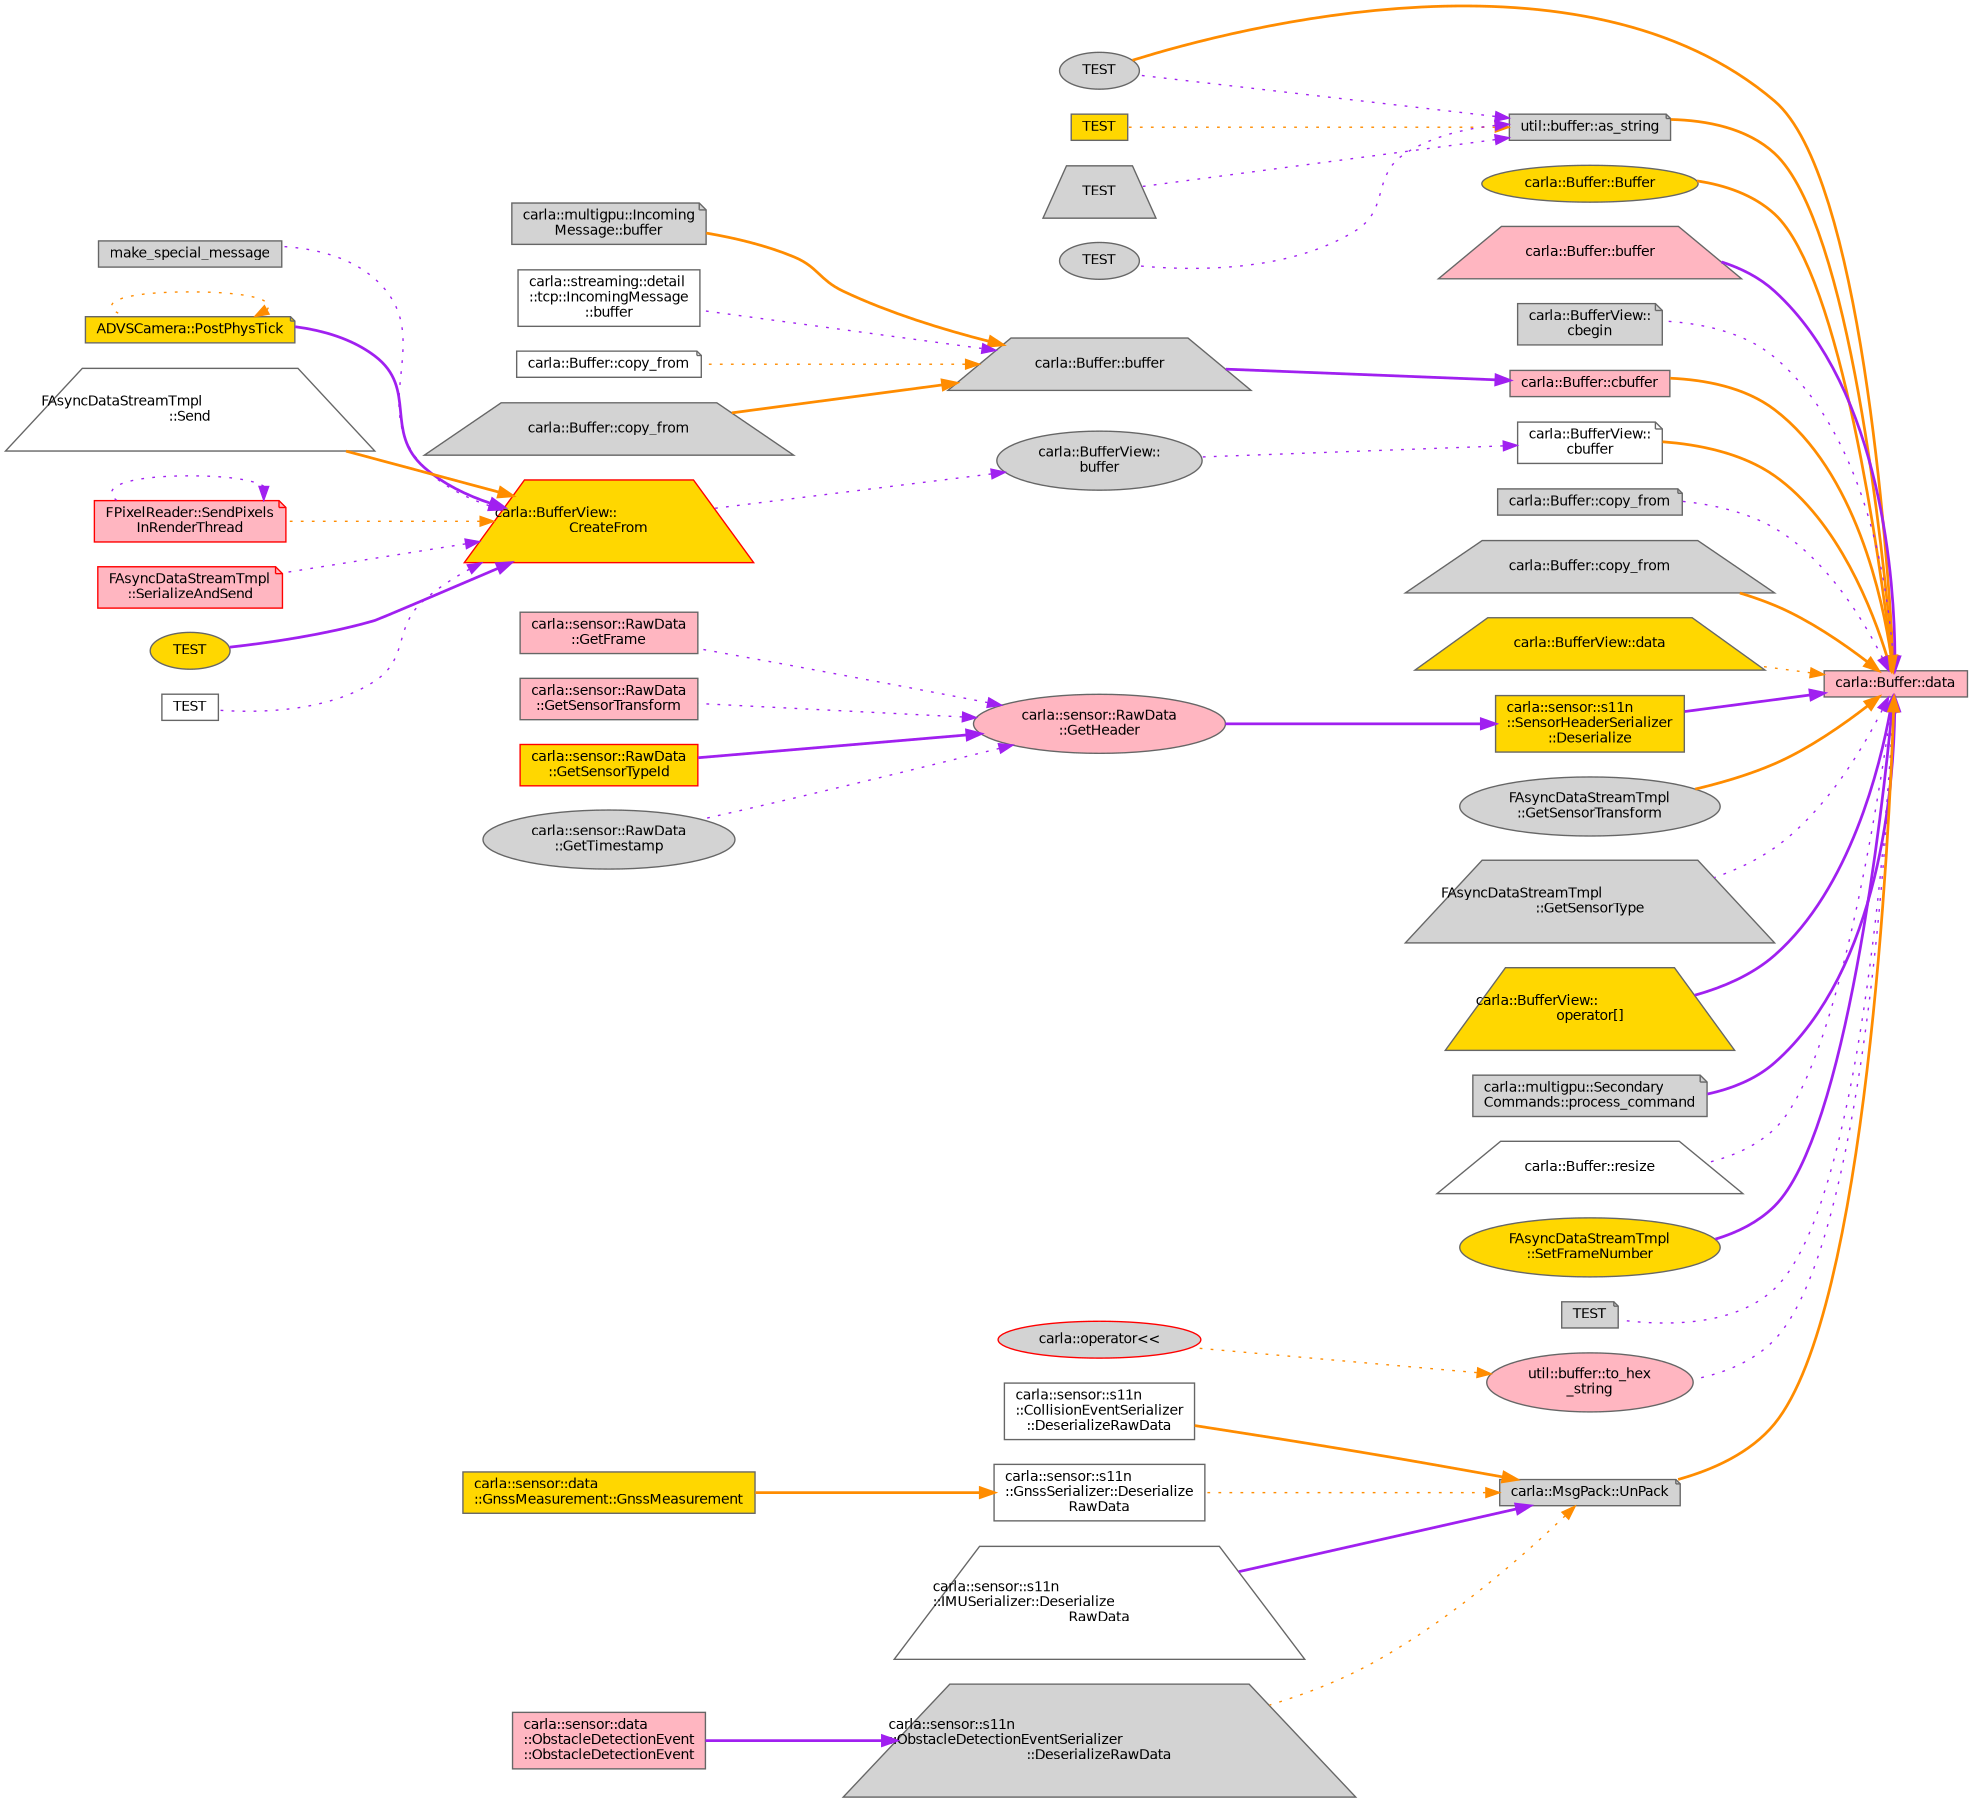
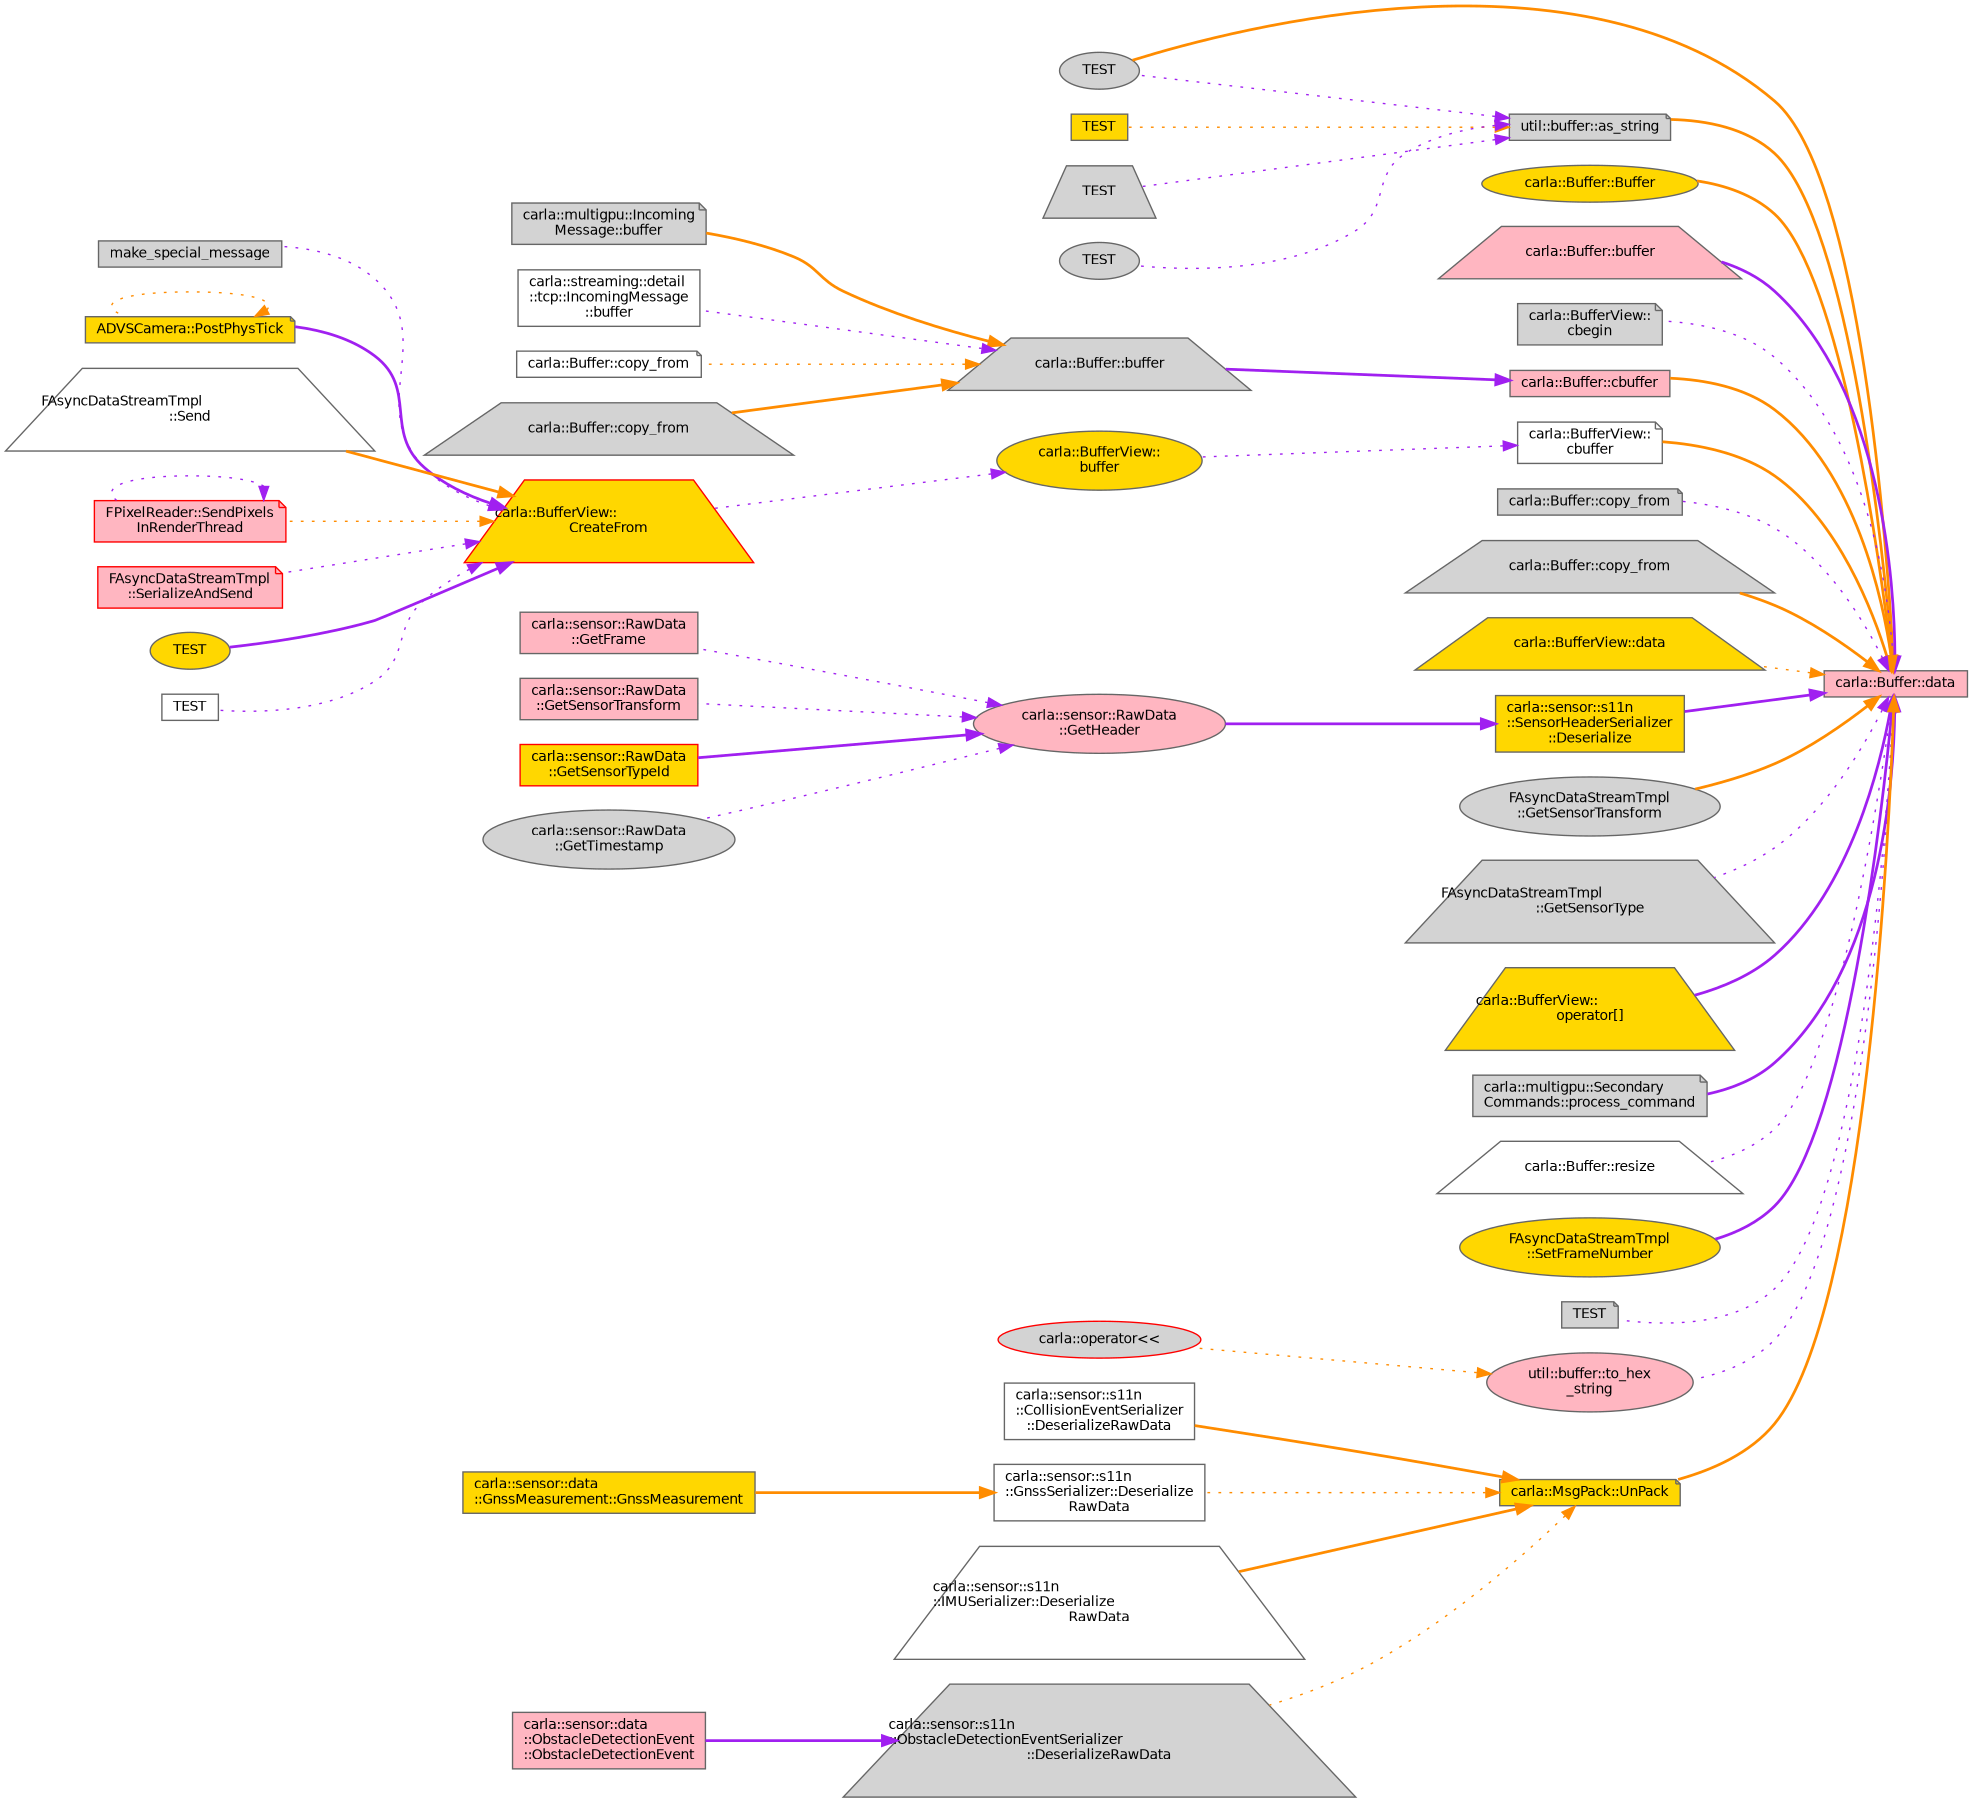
(1099, 461) -> (1099, 461)
(1590, 1493) -> (1590, 1493)
(1378, 1540) -> (1378, 1540)
